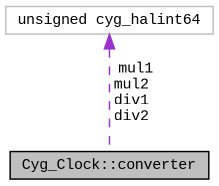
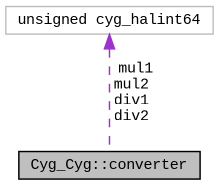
(109, 165) -> (109, 165)
